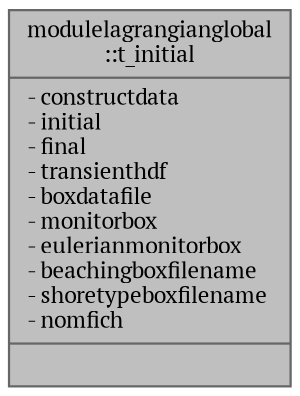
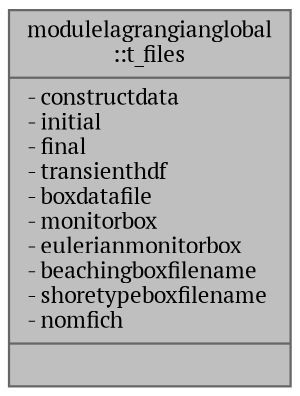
(150, 55) -> (150, 55)
